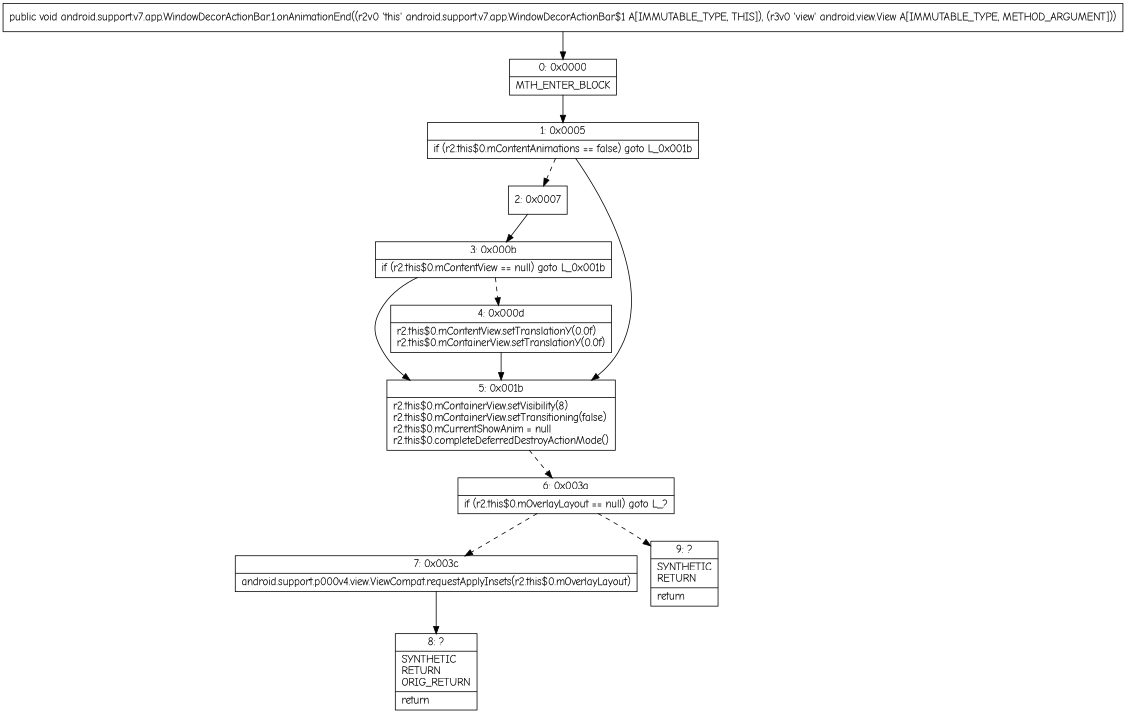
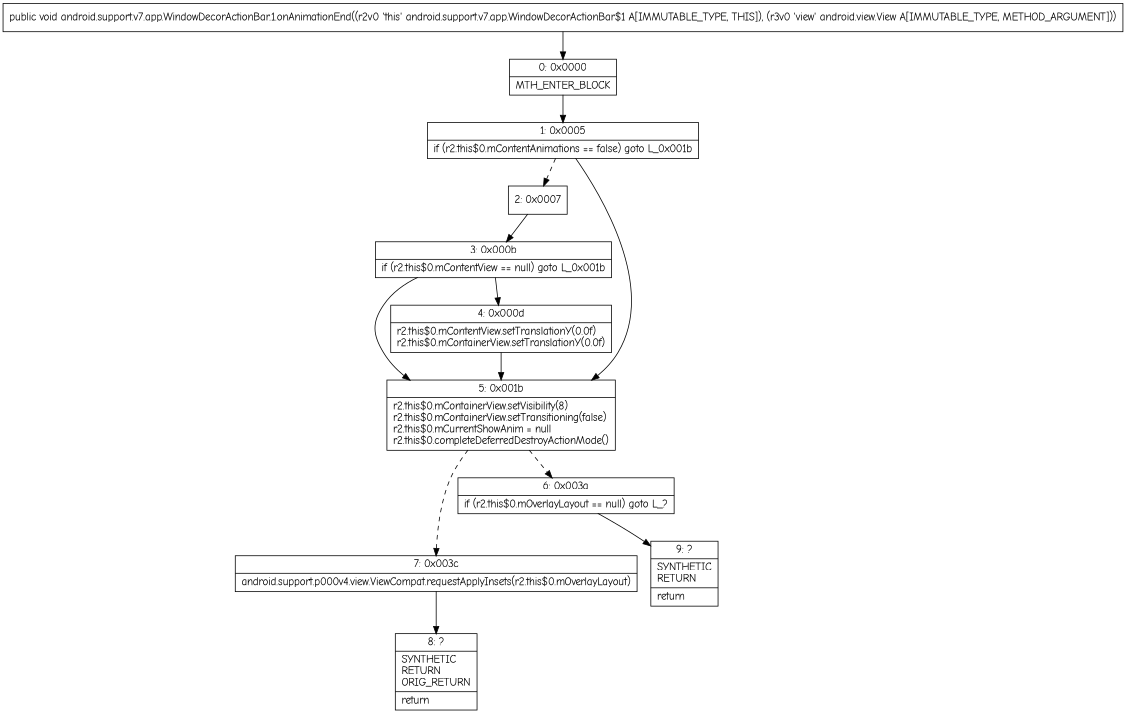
(497, 288) -> (497, 288)
(621, 527) -> (621, 527)
(504, 533) -> (444, 496)
